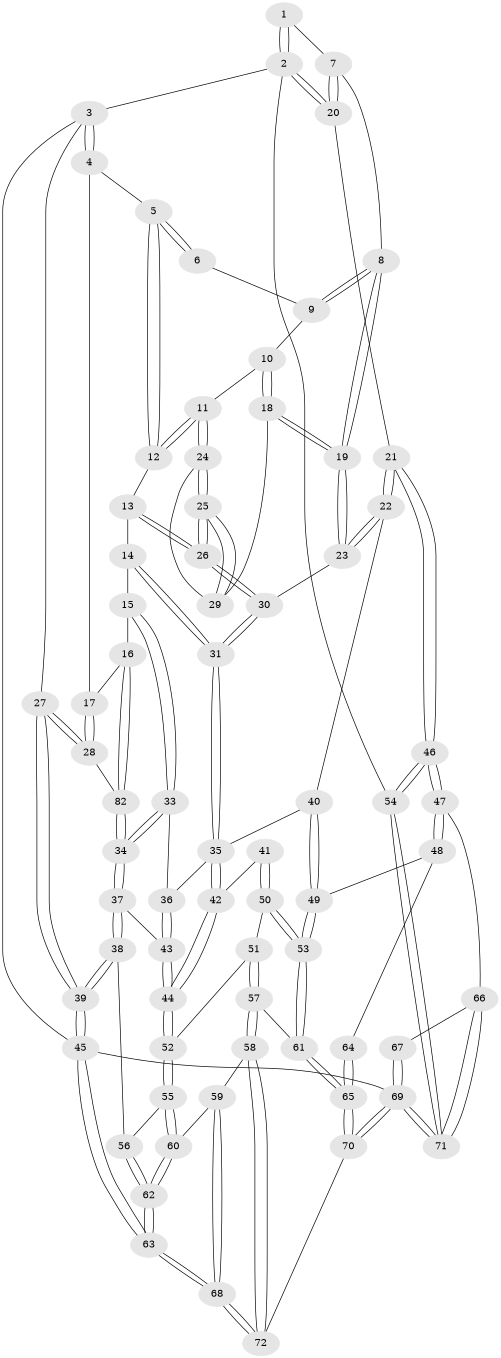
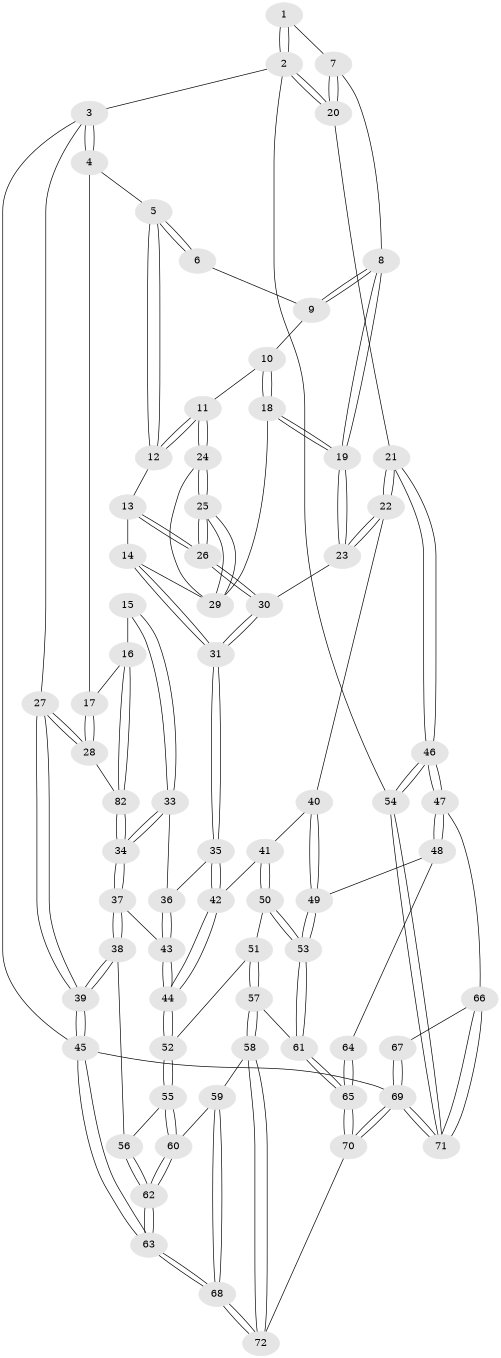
(128, 581) -> (172, 581)
(265, 827) -> (290, 827)
